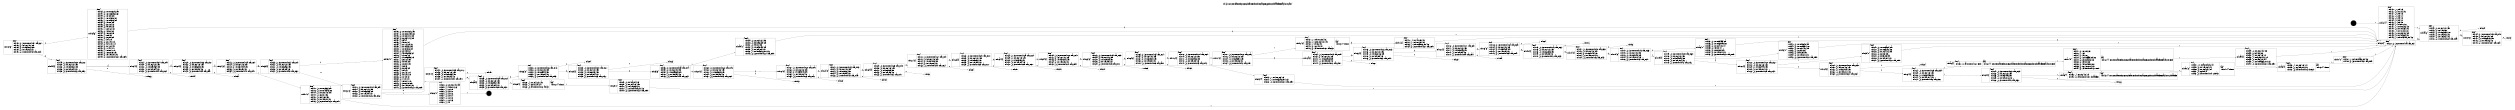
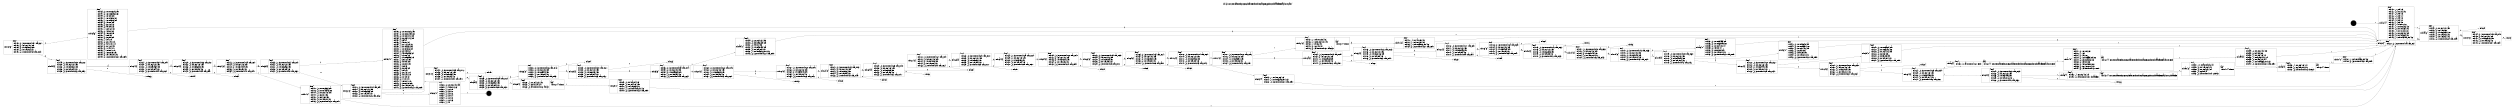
(905, 66) -> (936, 70)
(1059, 70) -> none
